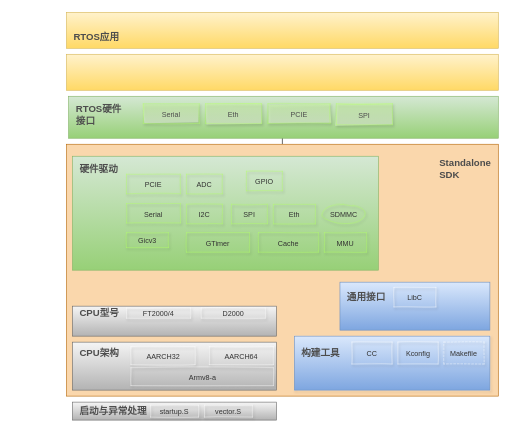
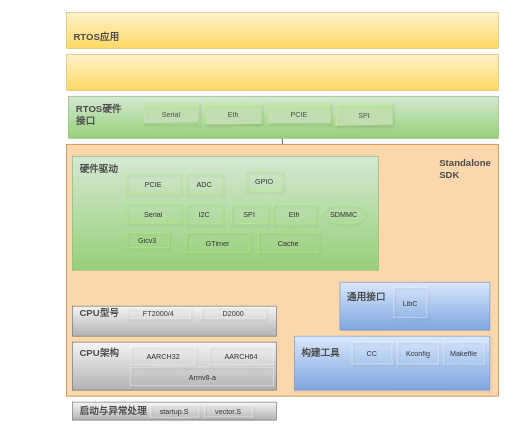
(345, 243) -> none
(415, 297) -> (410, 303)
